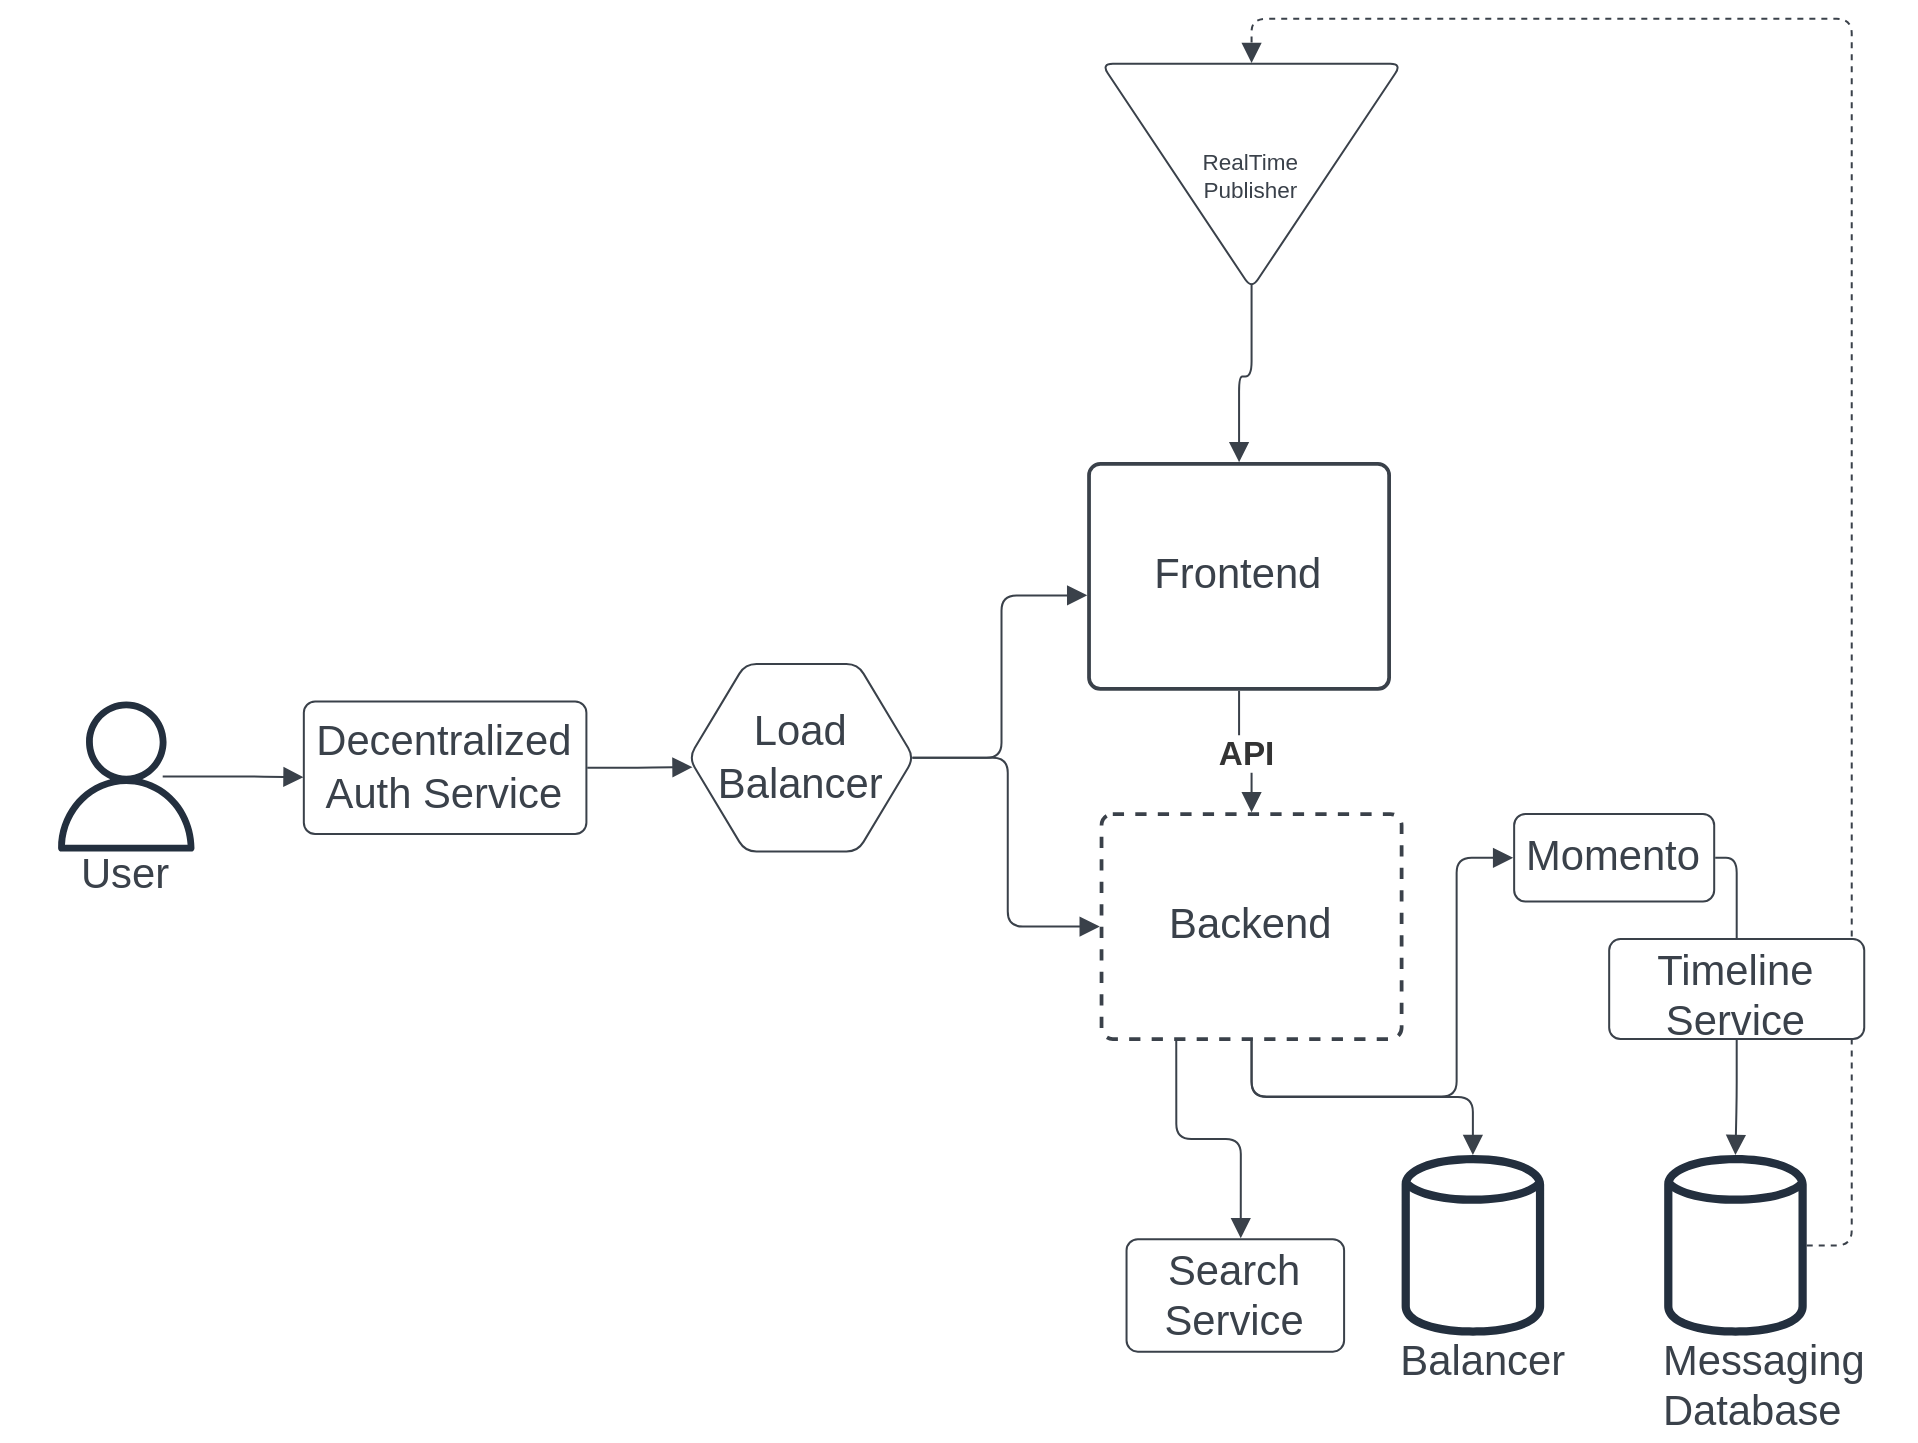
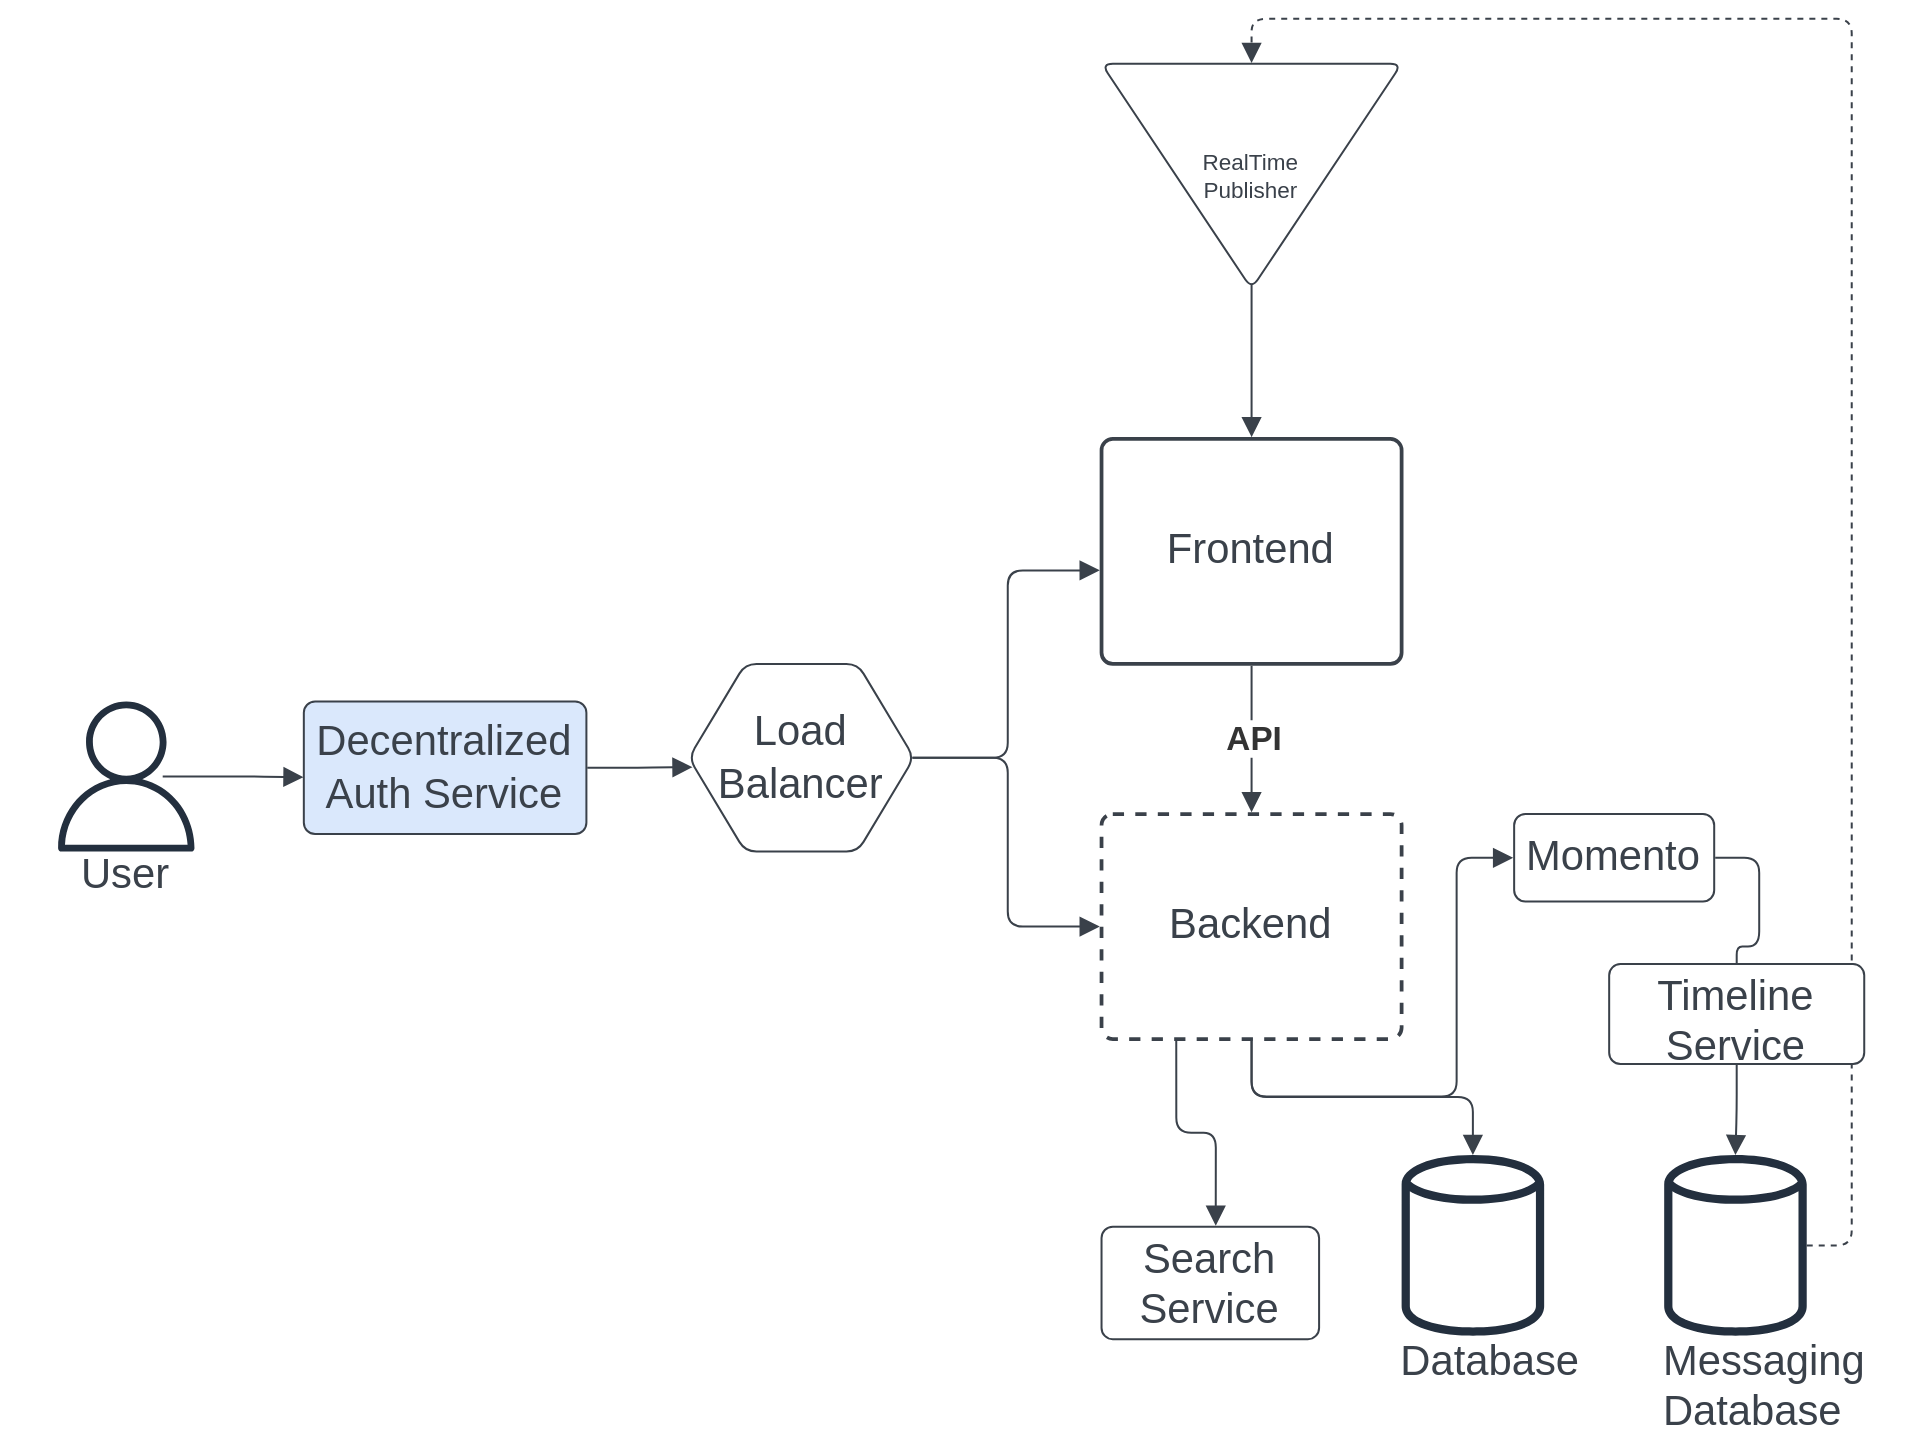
(1239, 576) -> (1251, 551)
(445, 768) -> (445, 768)
(1736, 989) -> (1736, 1014)
(1235, 1295) -> (1210, 1283)
(1473, 1389) -> (1473, 1389)
